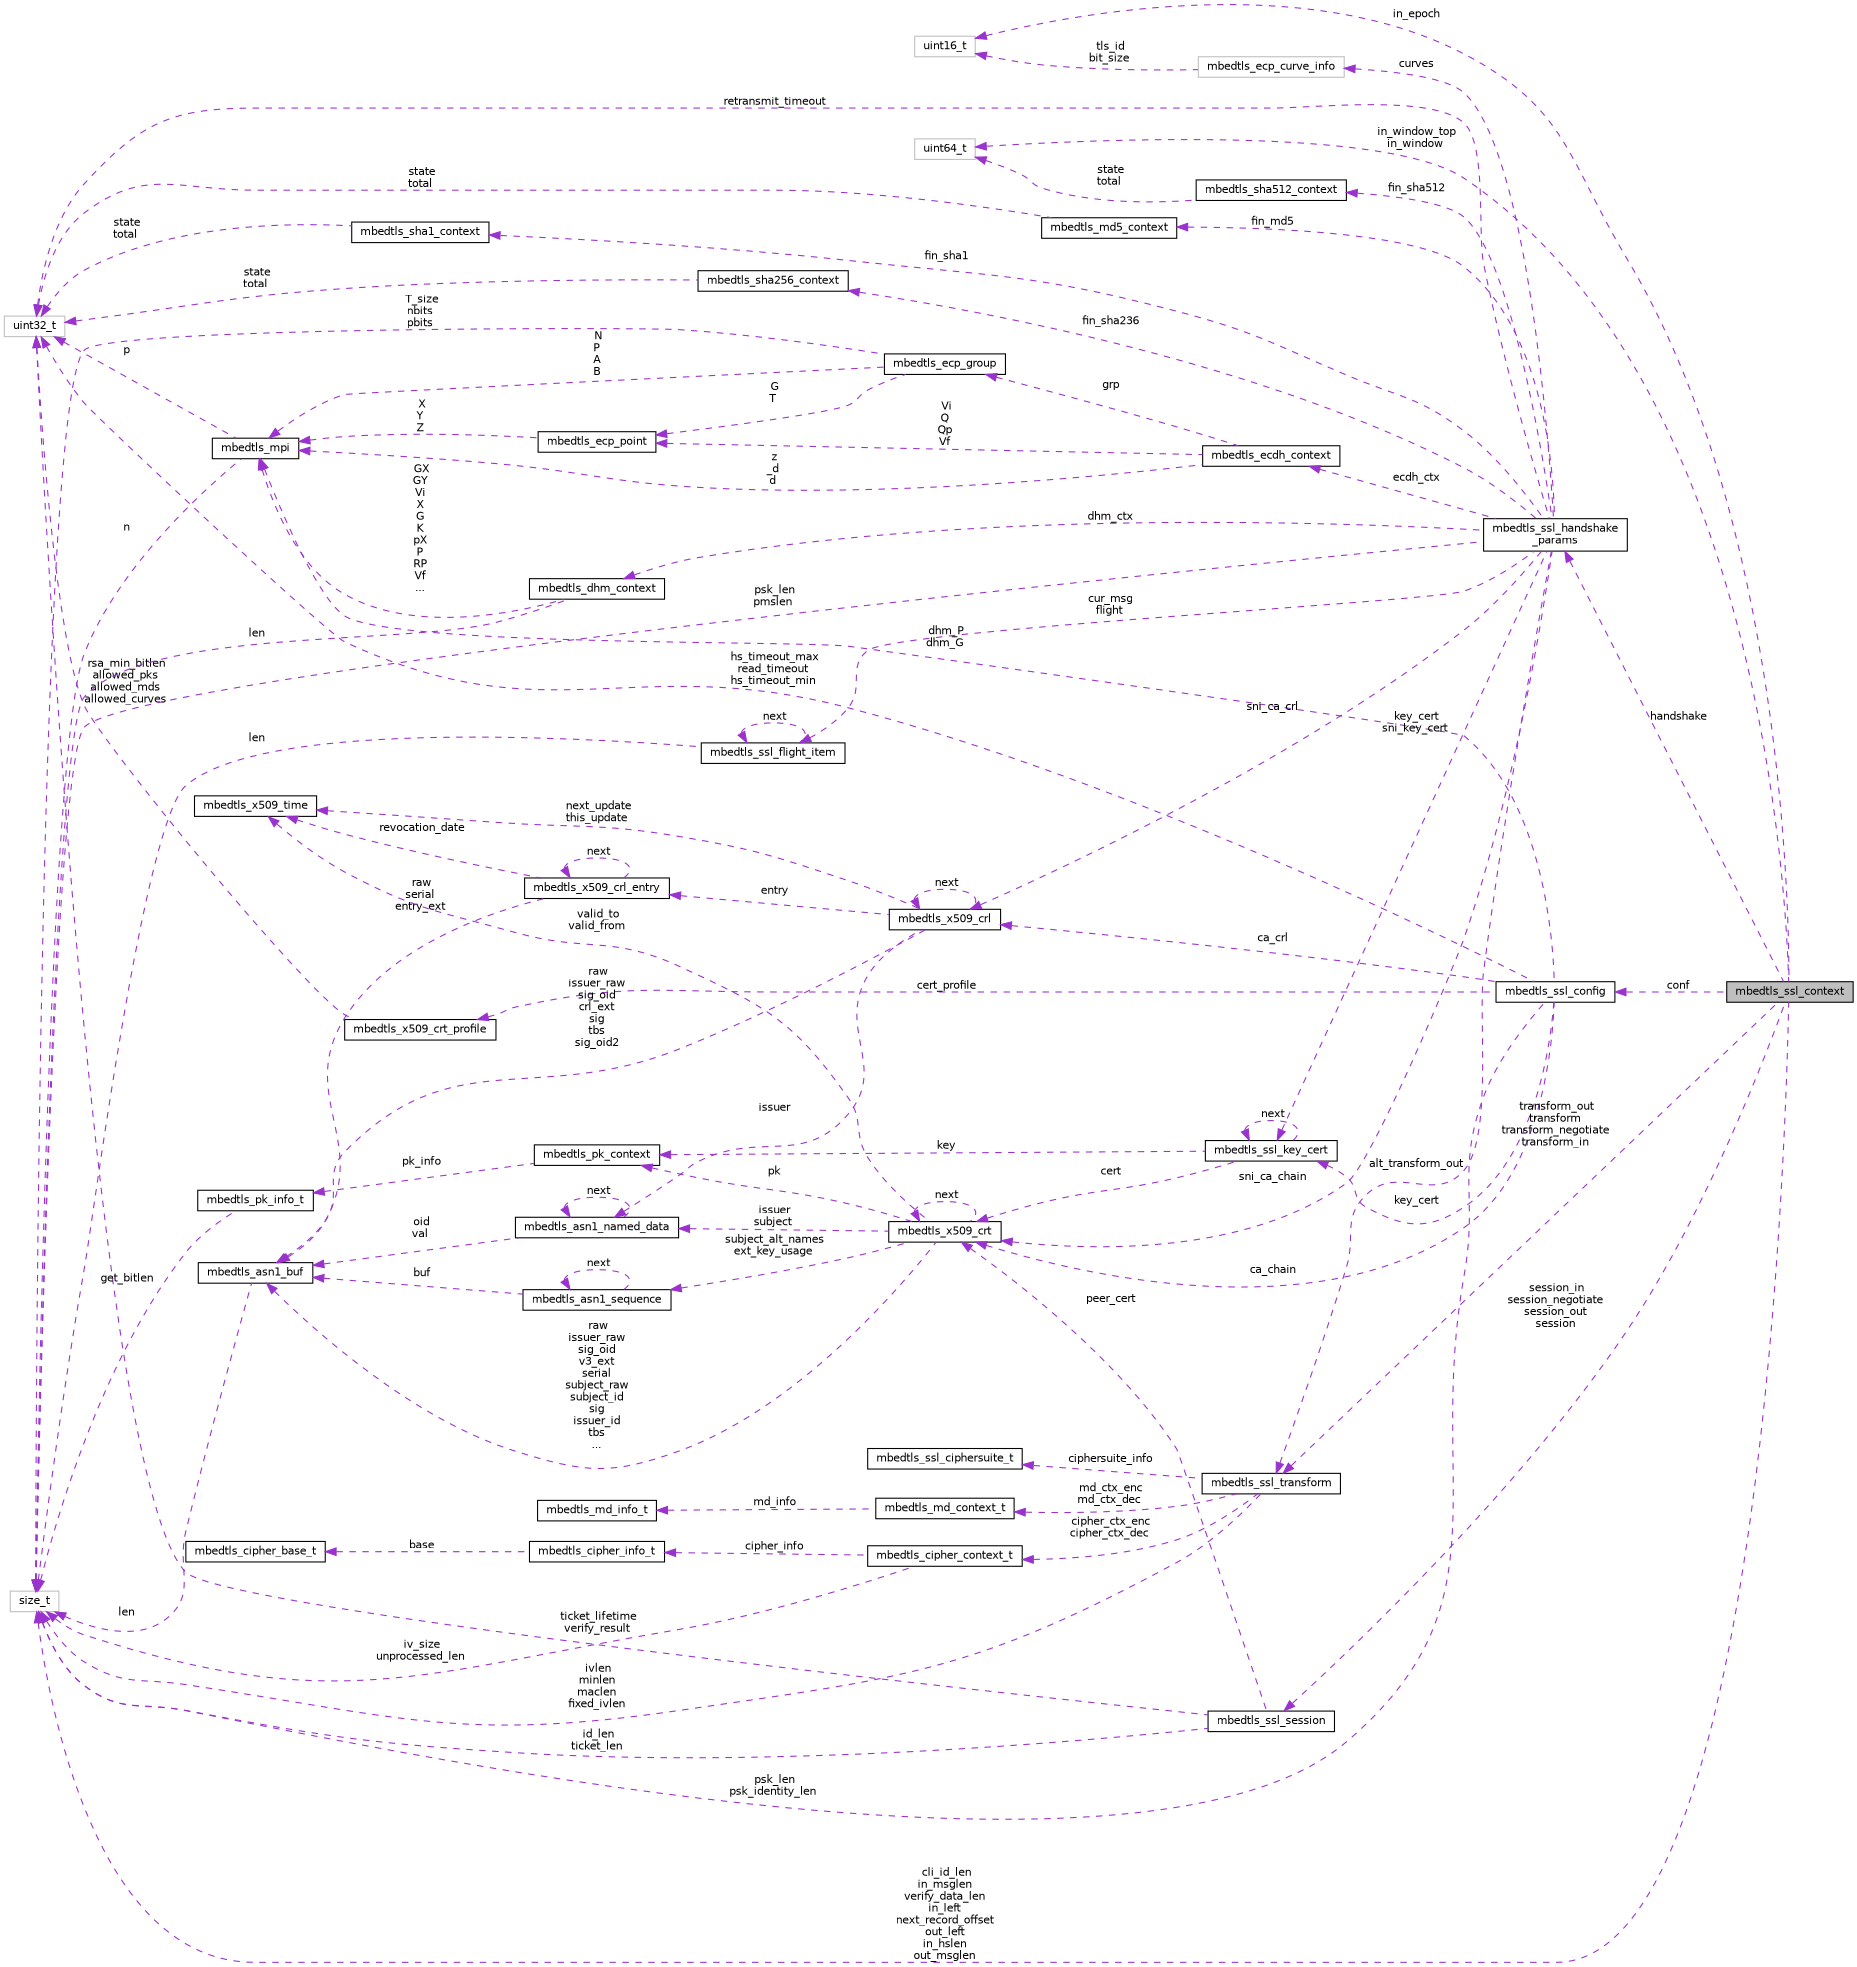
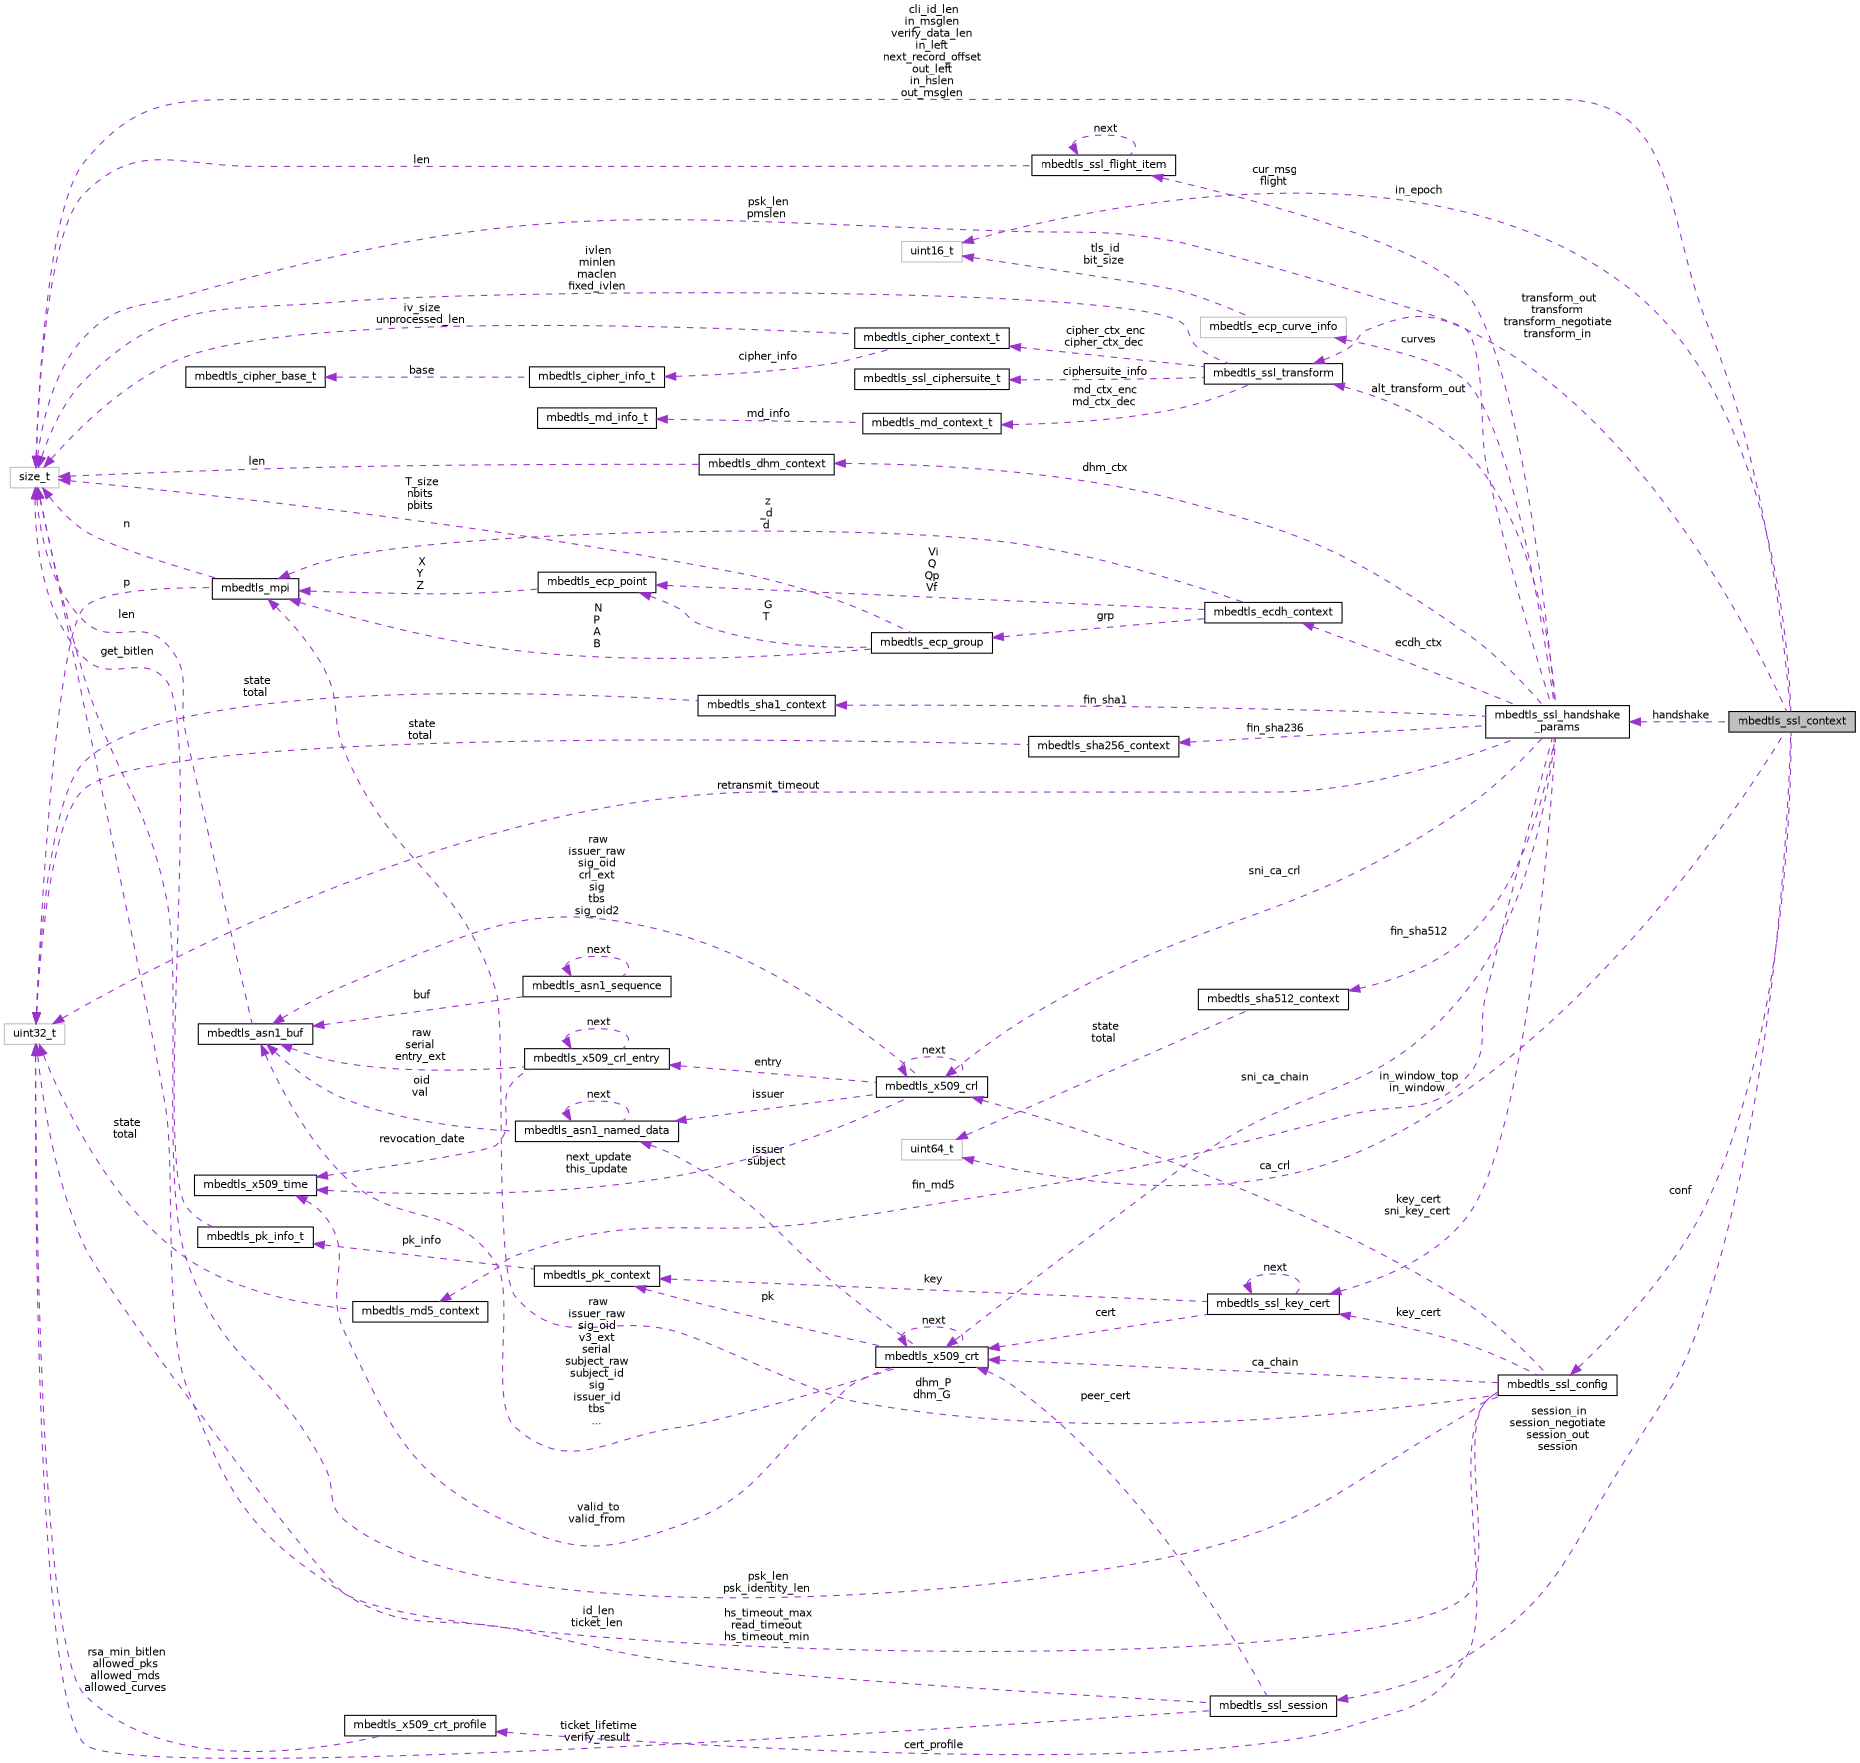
(378, 608) -> none
(796, 1268) -> none
